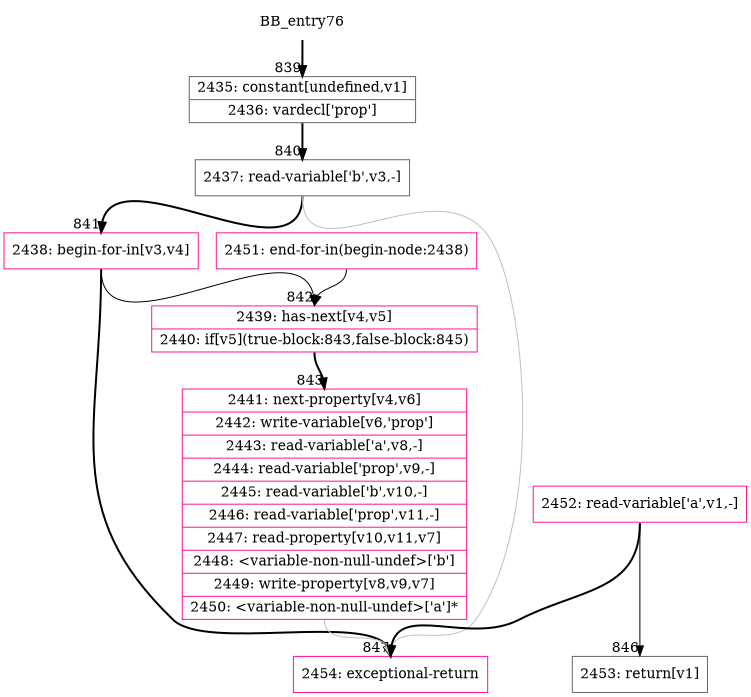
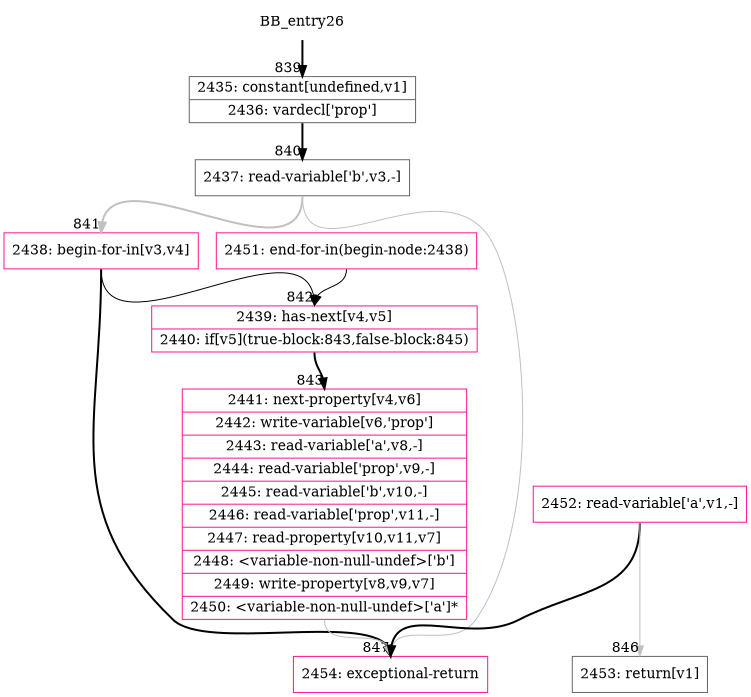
(302, 22) -> (302, 22)
(207, 216) -> (207, 216)
(640, 584) -> (640, 584)
